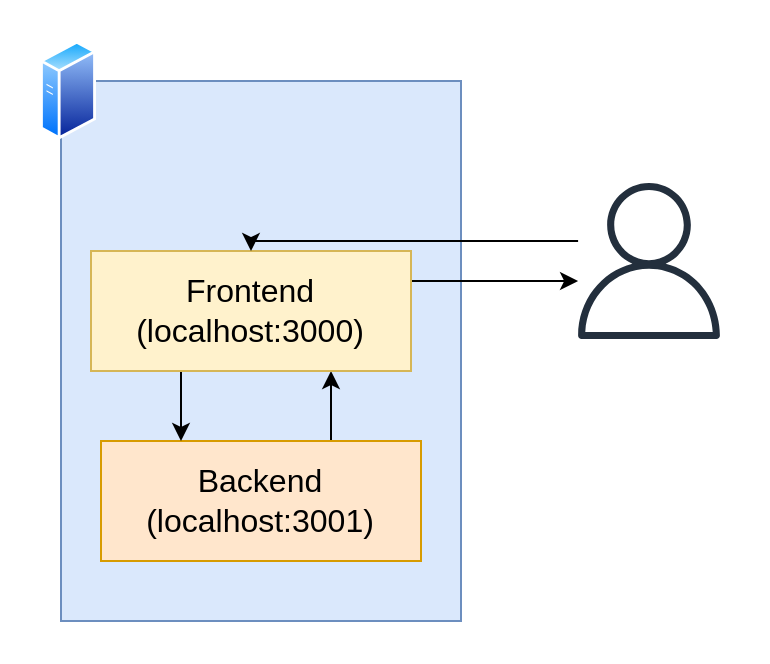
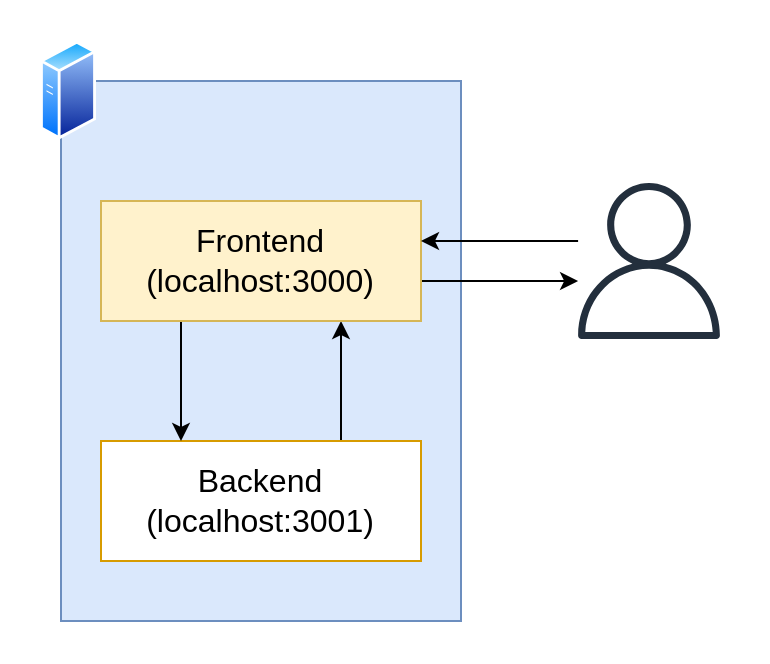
(251, 311) -> (261, 261)
(261, 501) -> (261, 501)
